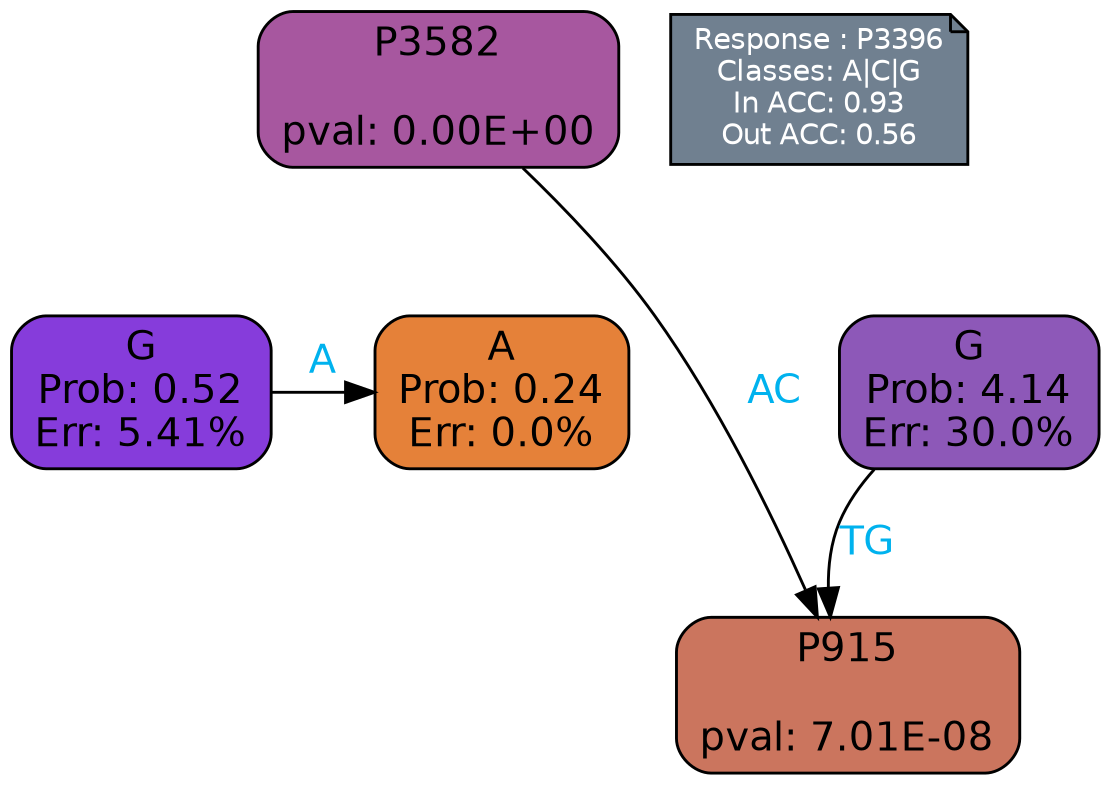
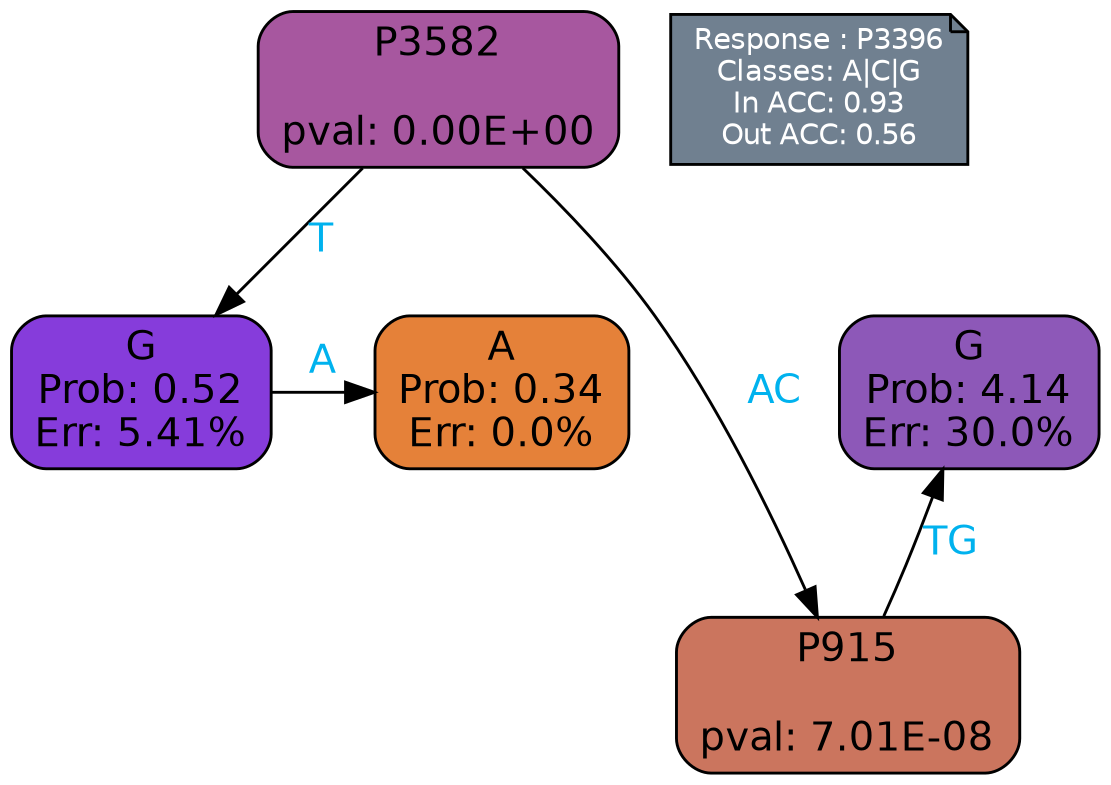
none -> (300, 231)
(502, 392) -> (502, 392)
(839, 524) -> (909, 557)
